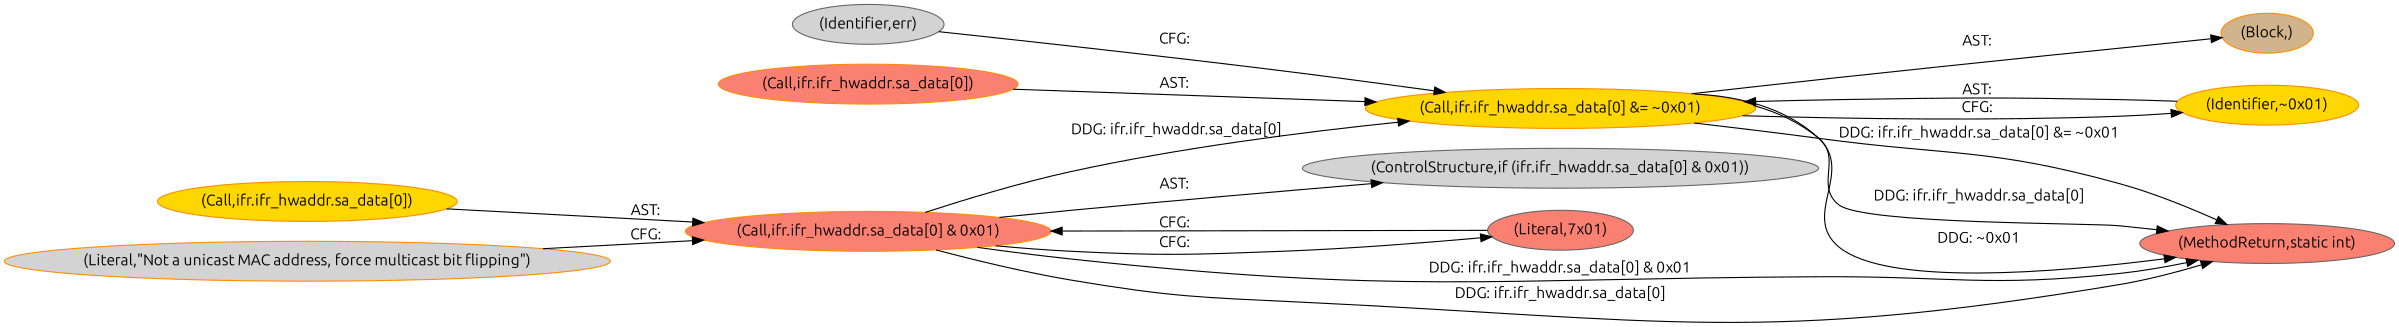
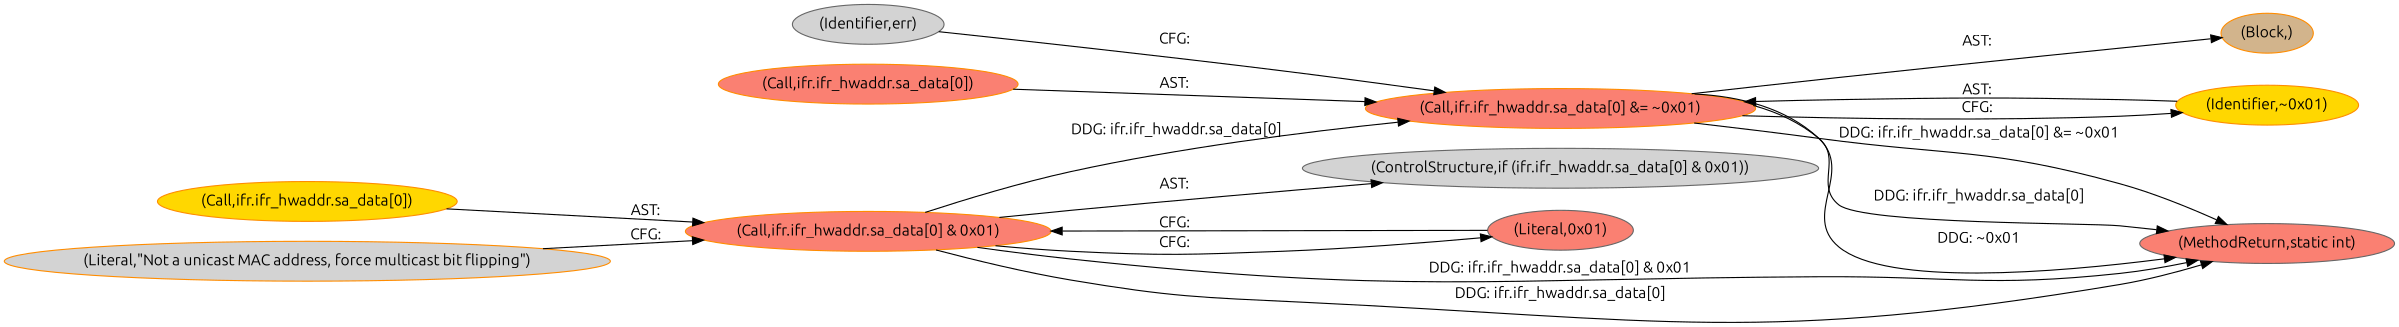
(1561, 108) -> (1561, 108)
(1561, 230) -> (1561, 230)
